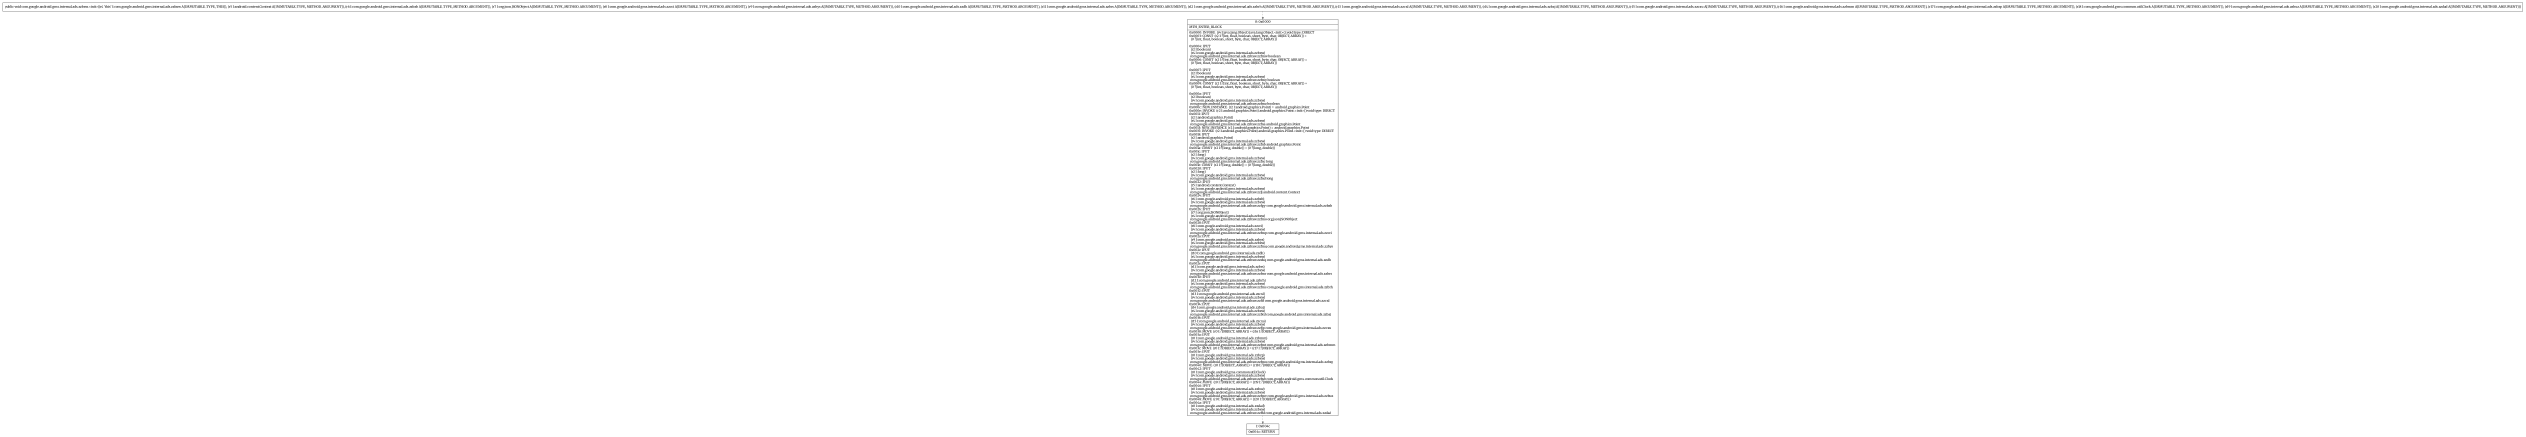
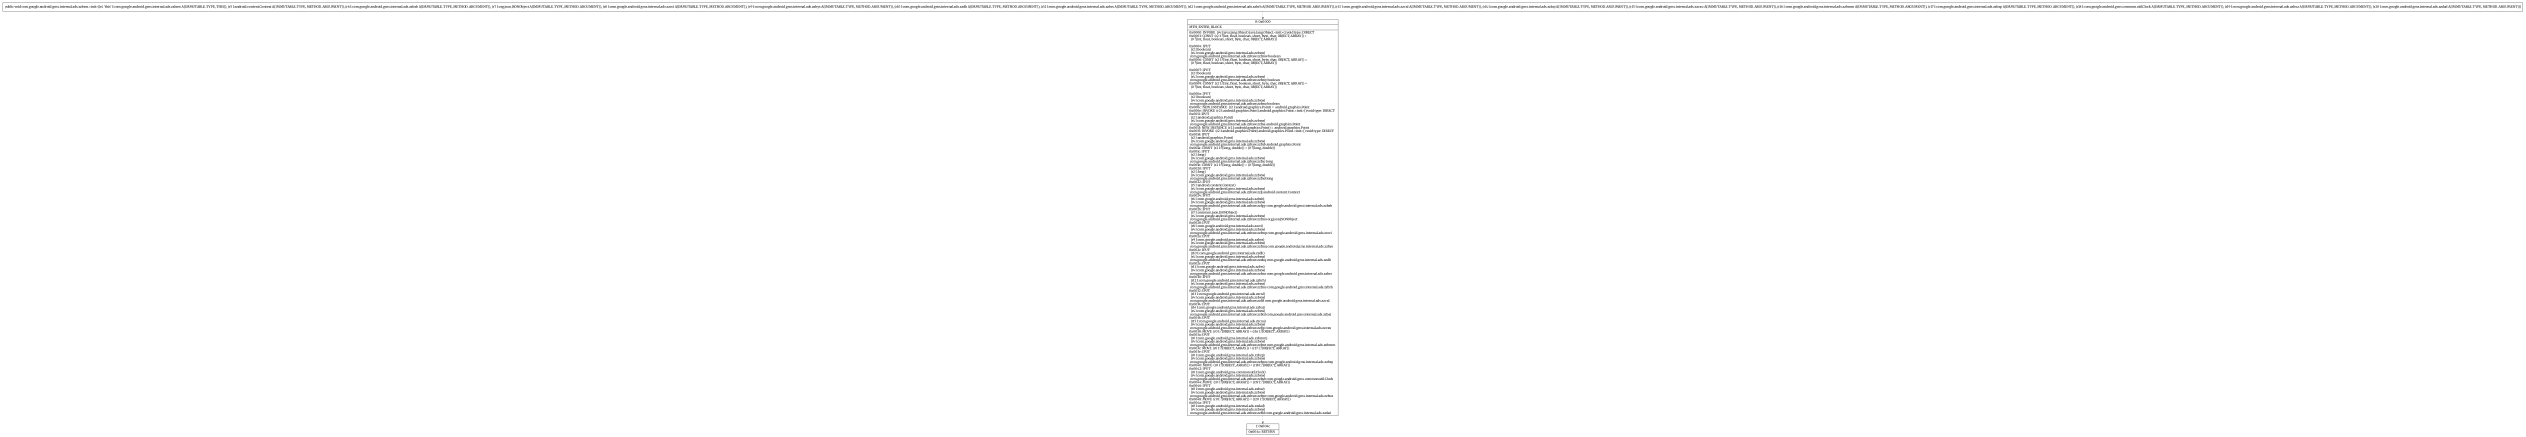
(1209, 213) -> (1213, 213)
